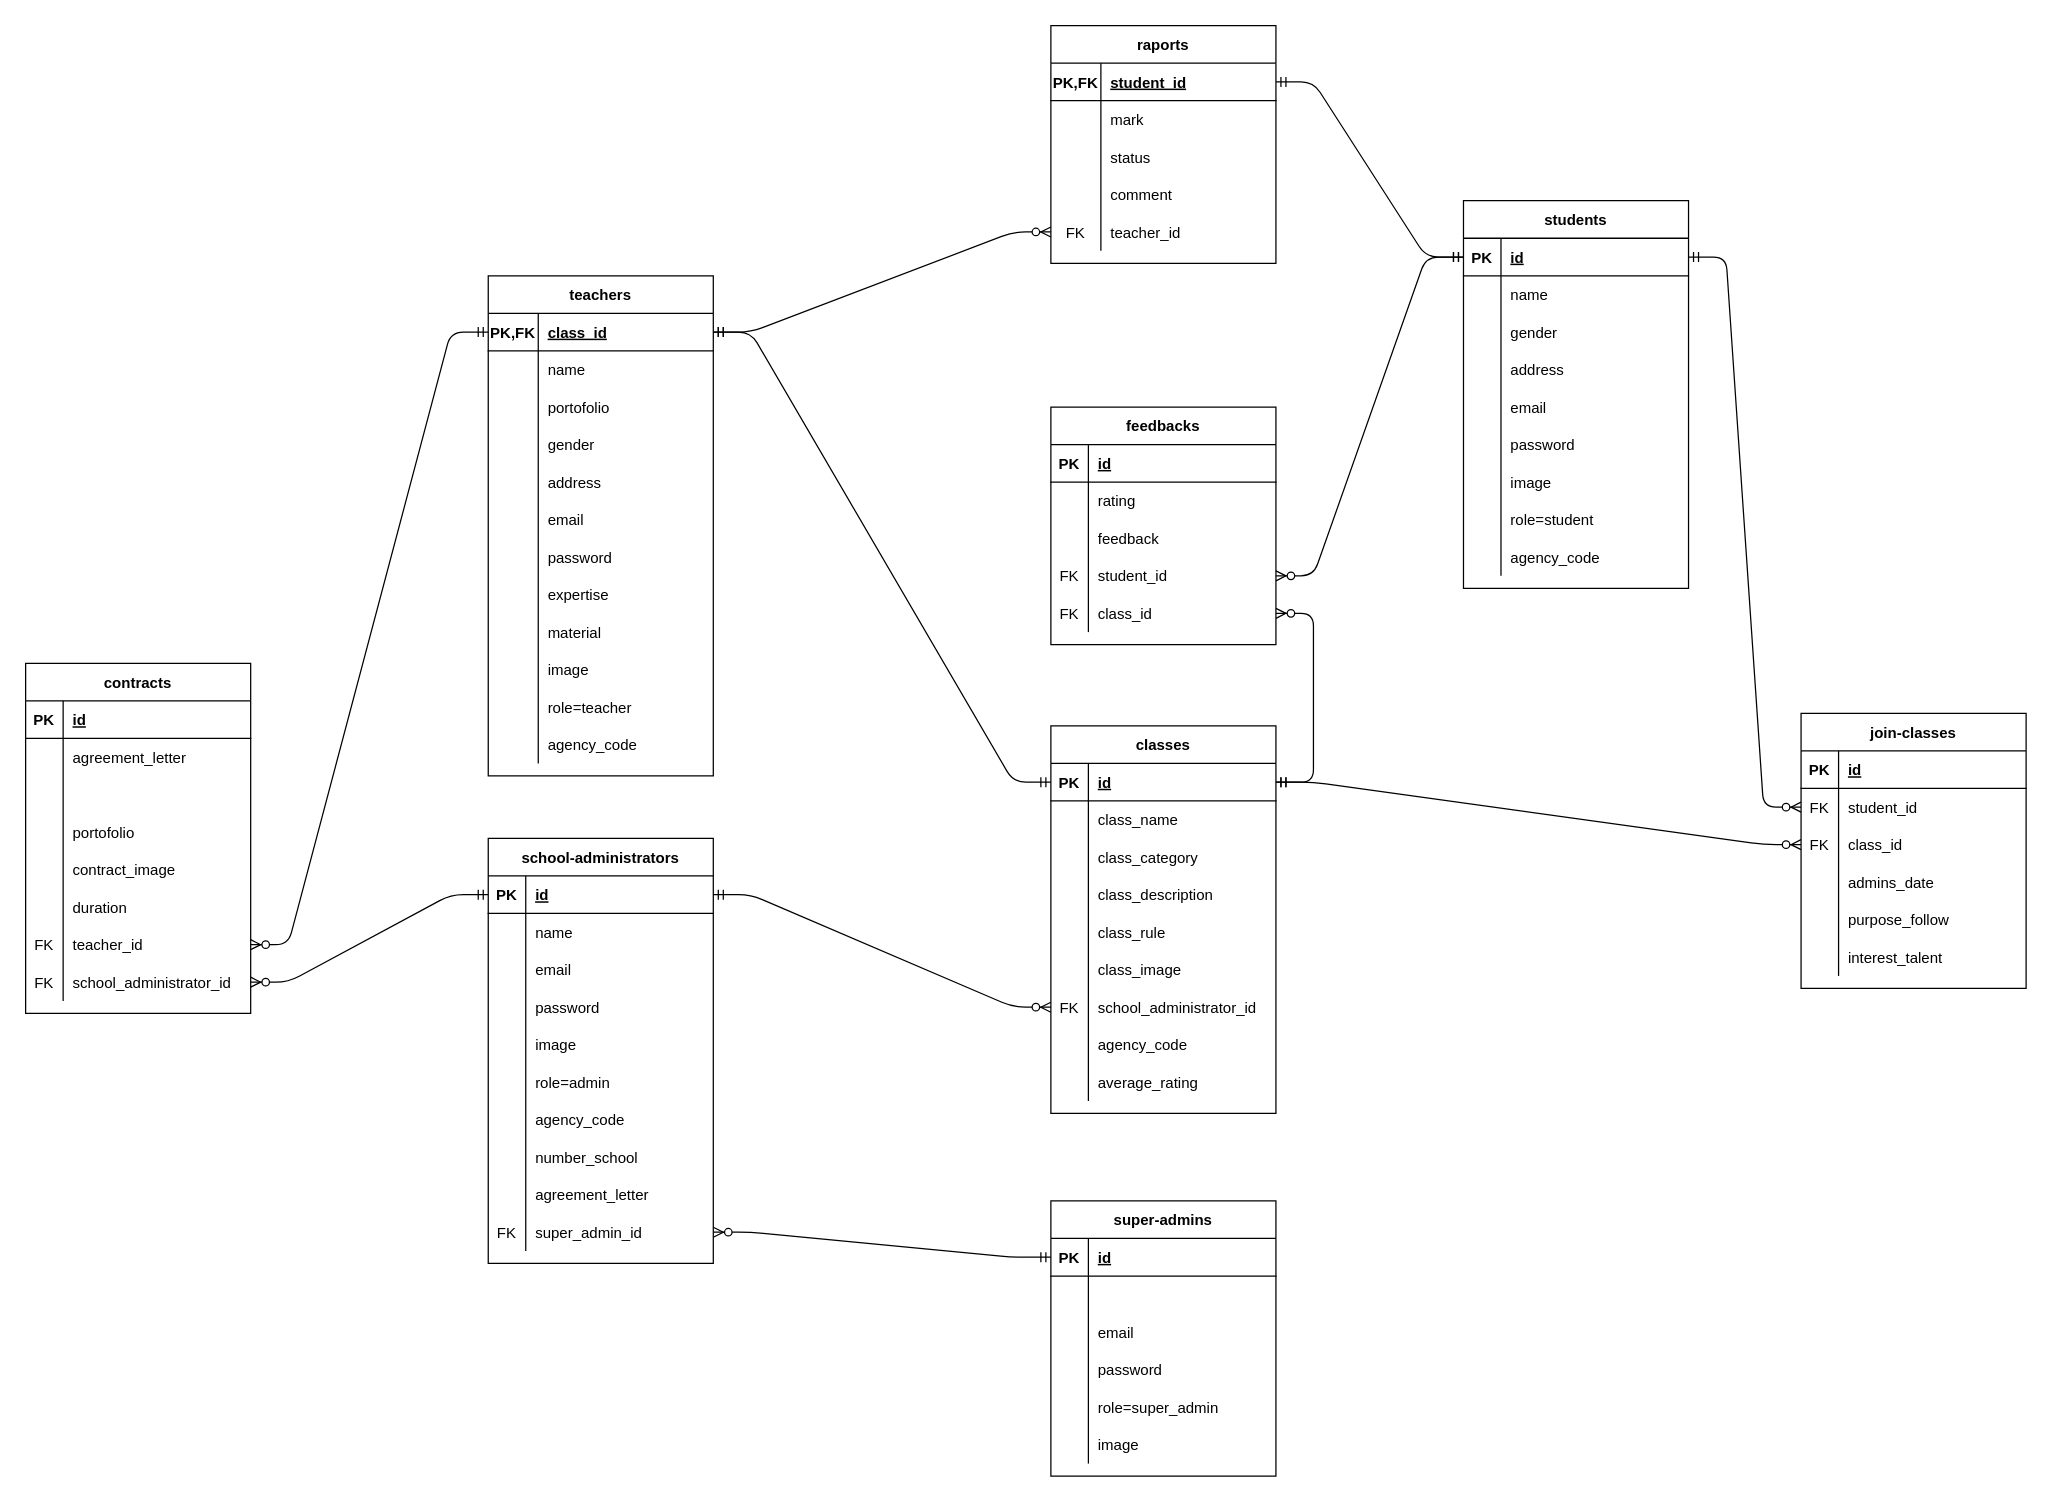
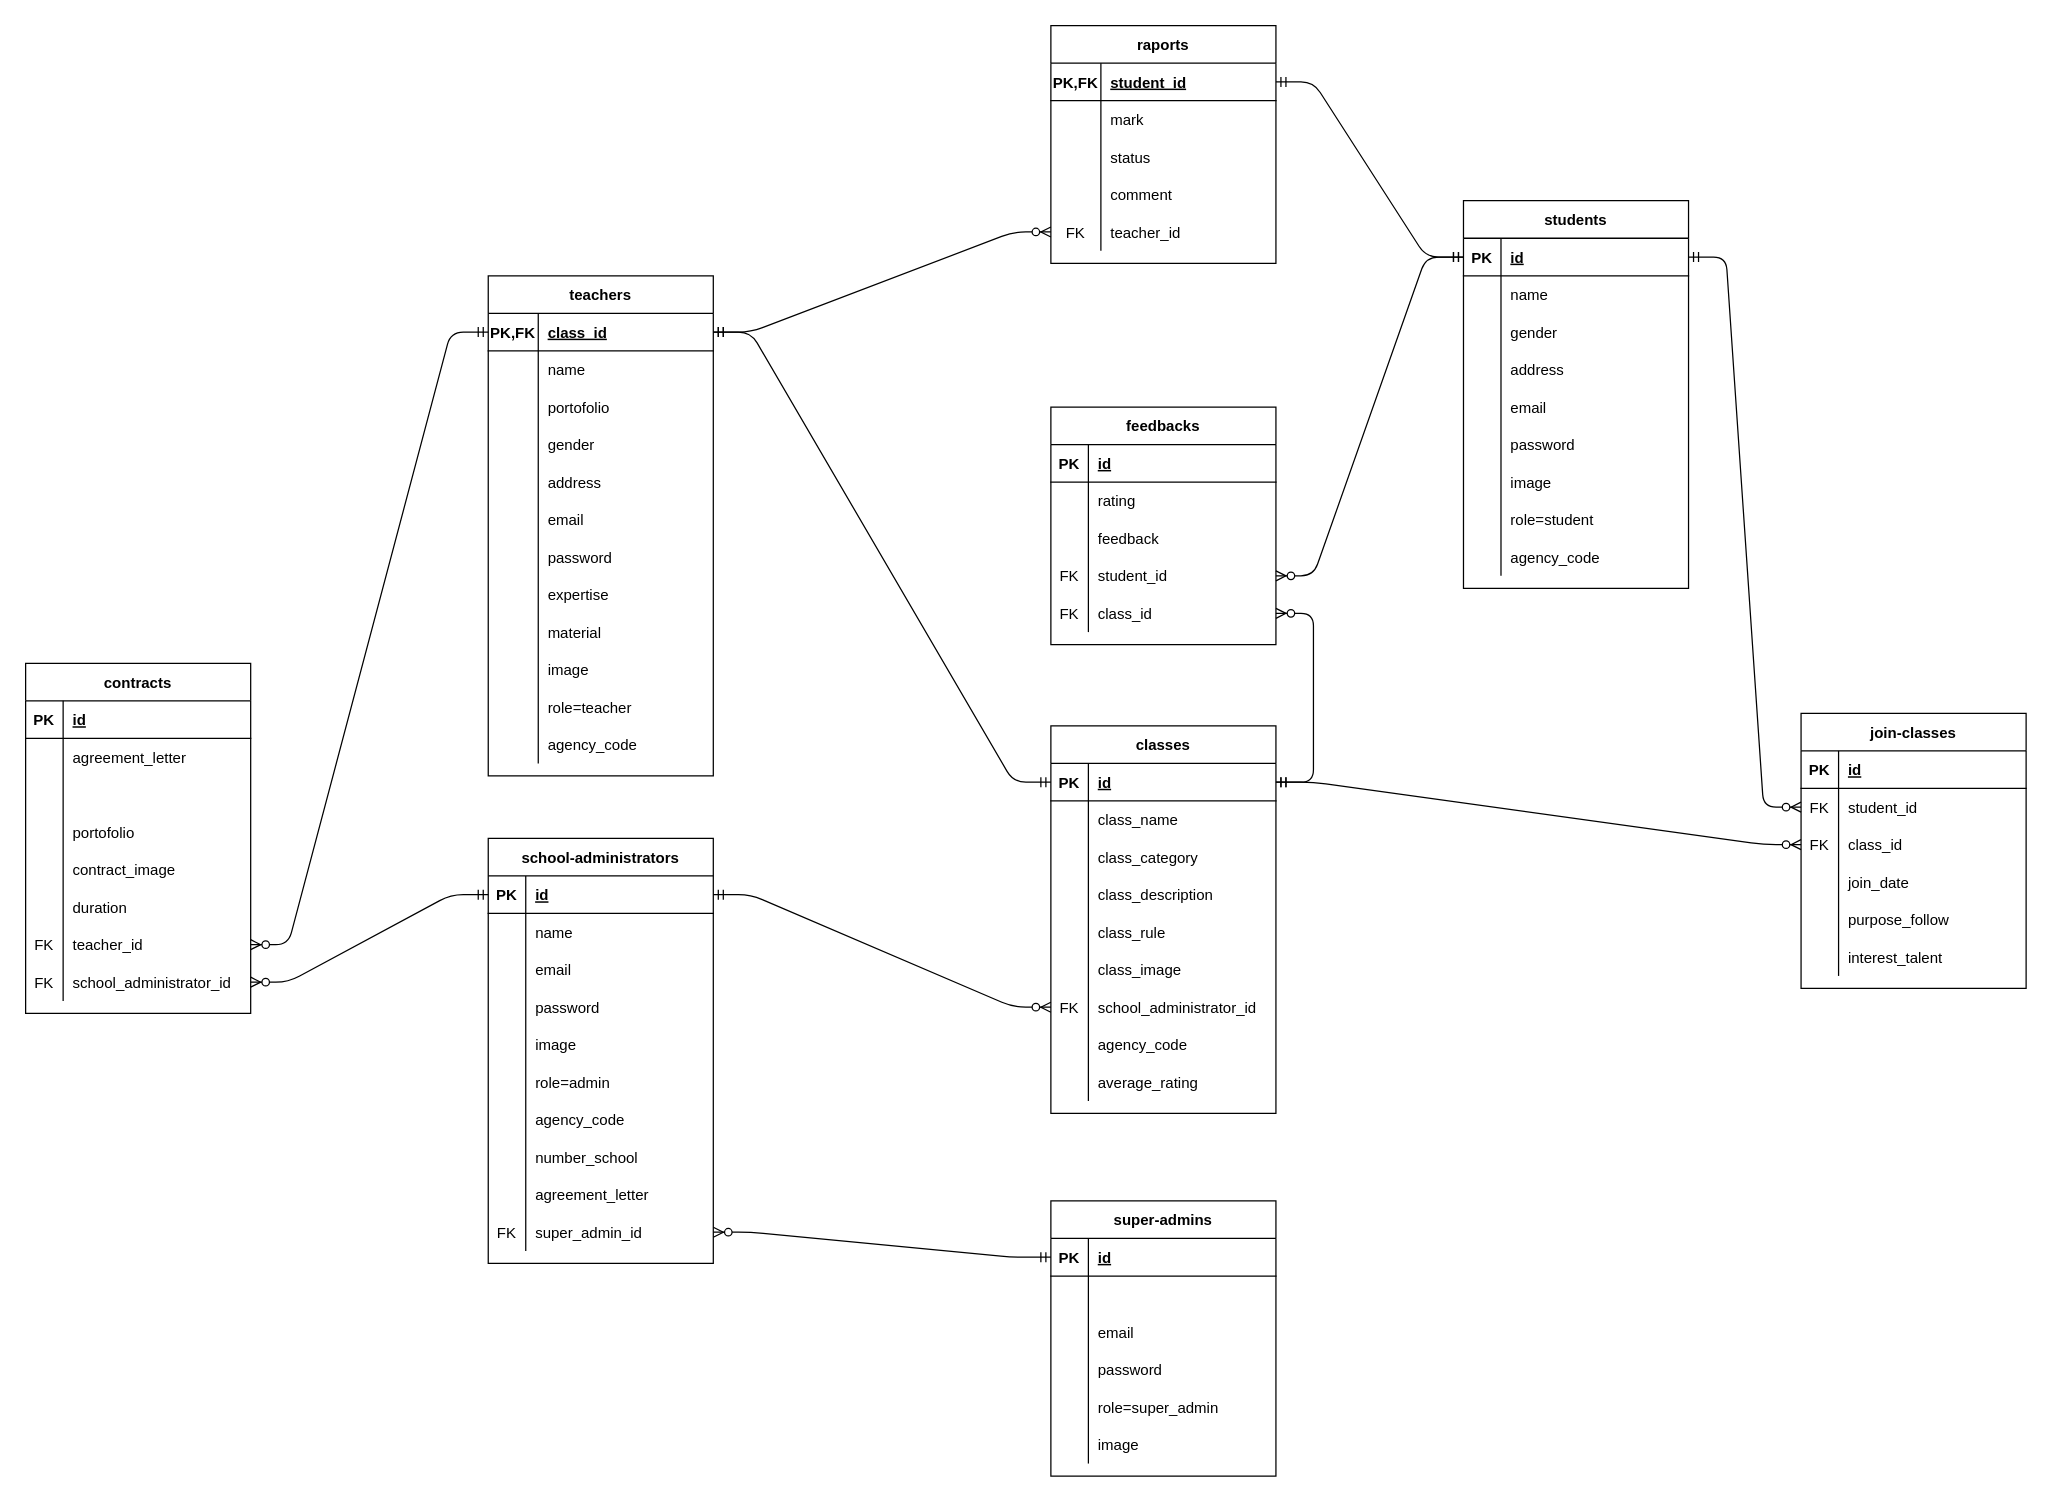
(1892, 883) -> (1883, 883)
